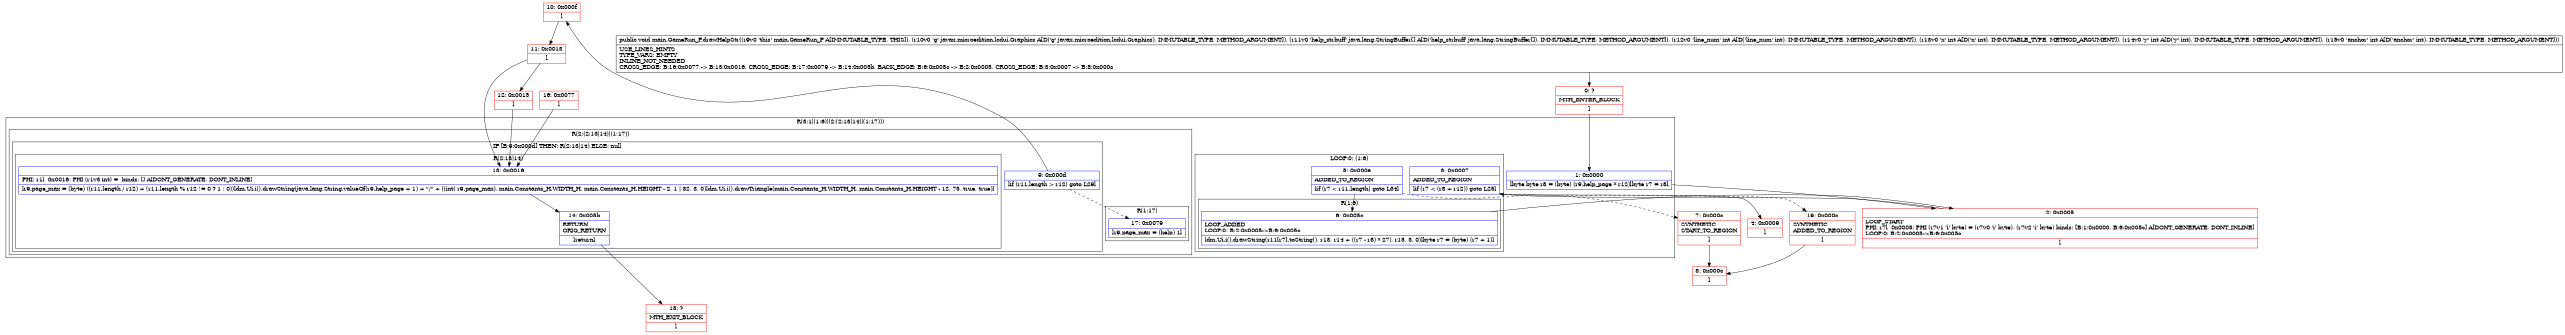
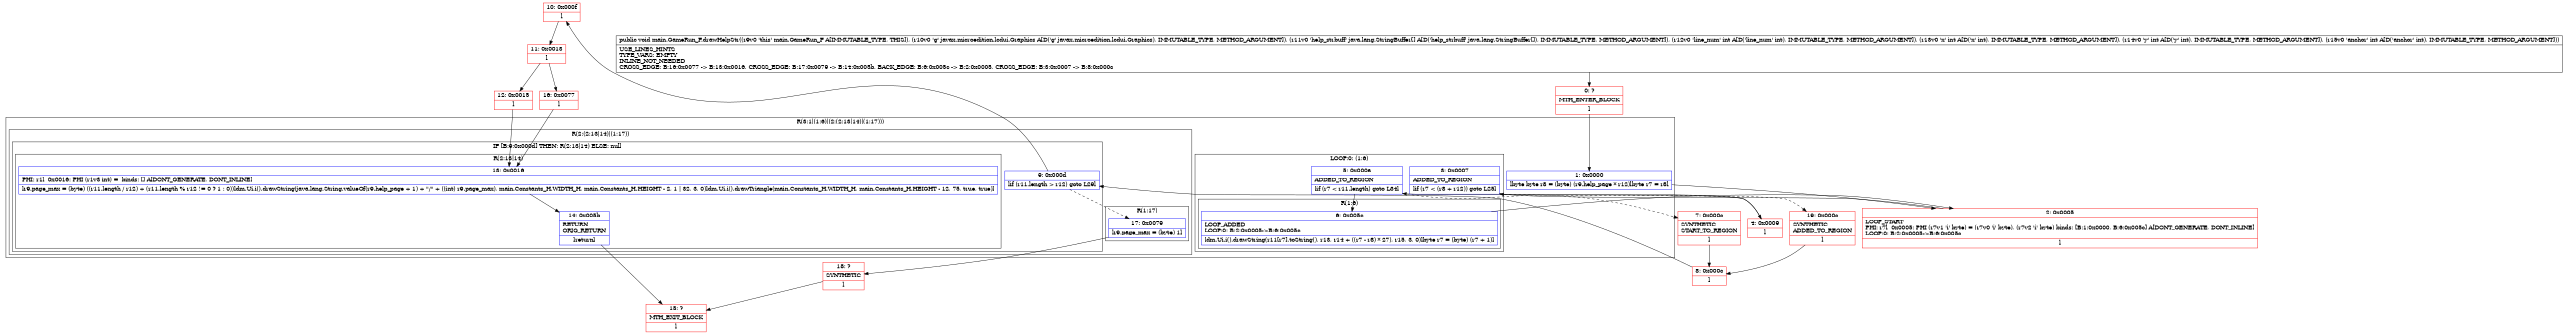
(485, 102) -> (552, 75)
none -> (1589, 194)
none -> (1389, 195)
(1147, 233) -> (1147, 233)
none -> (844, 276)
